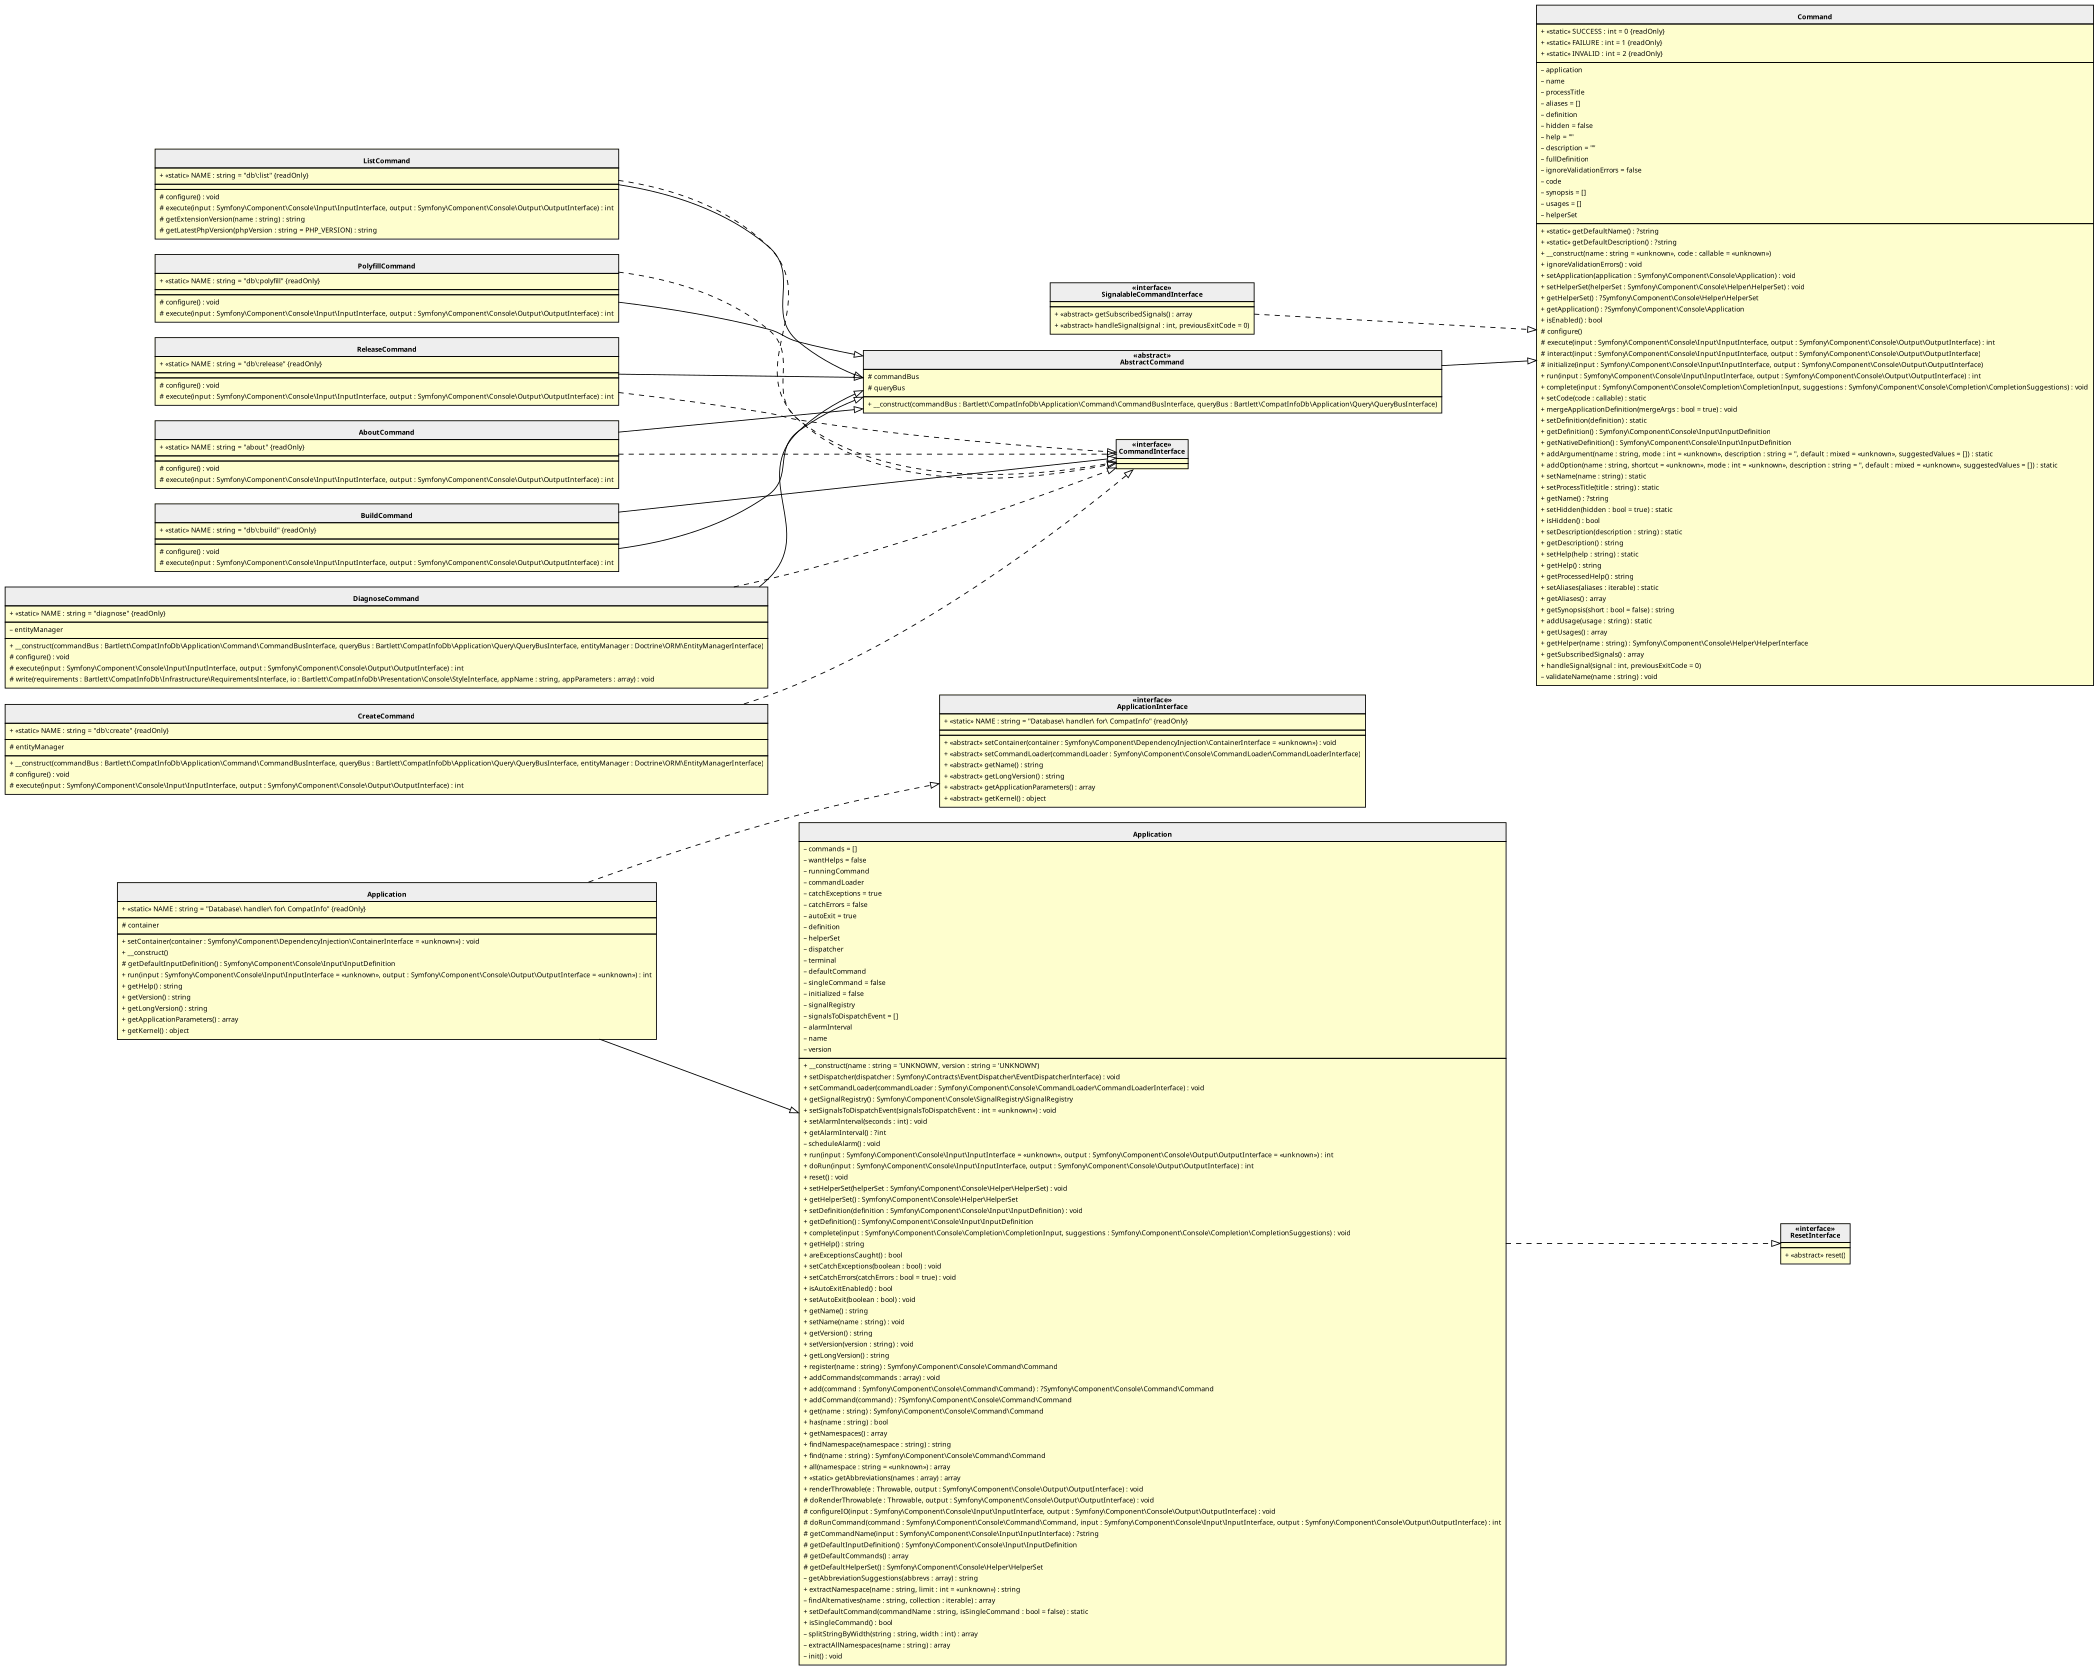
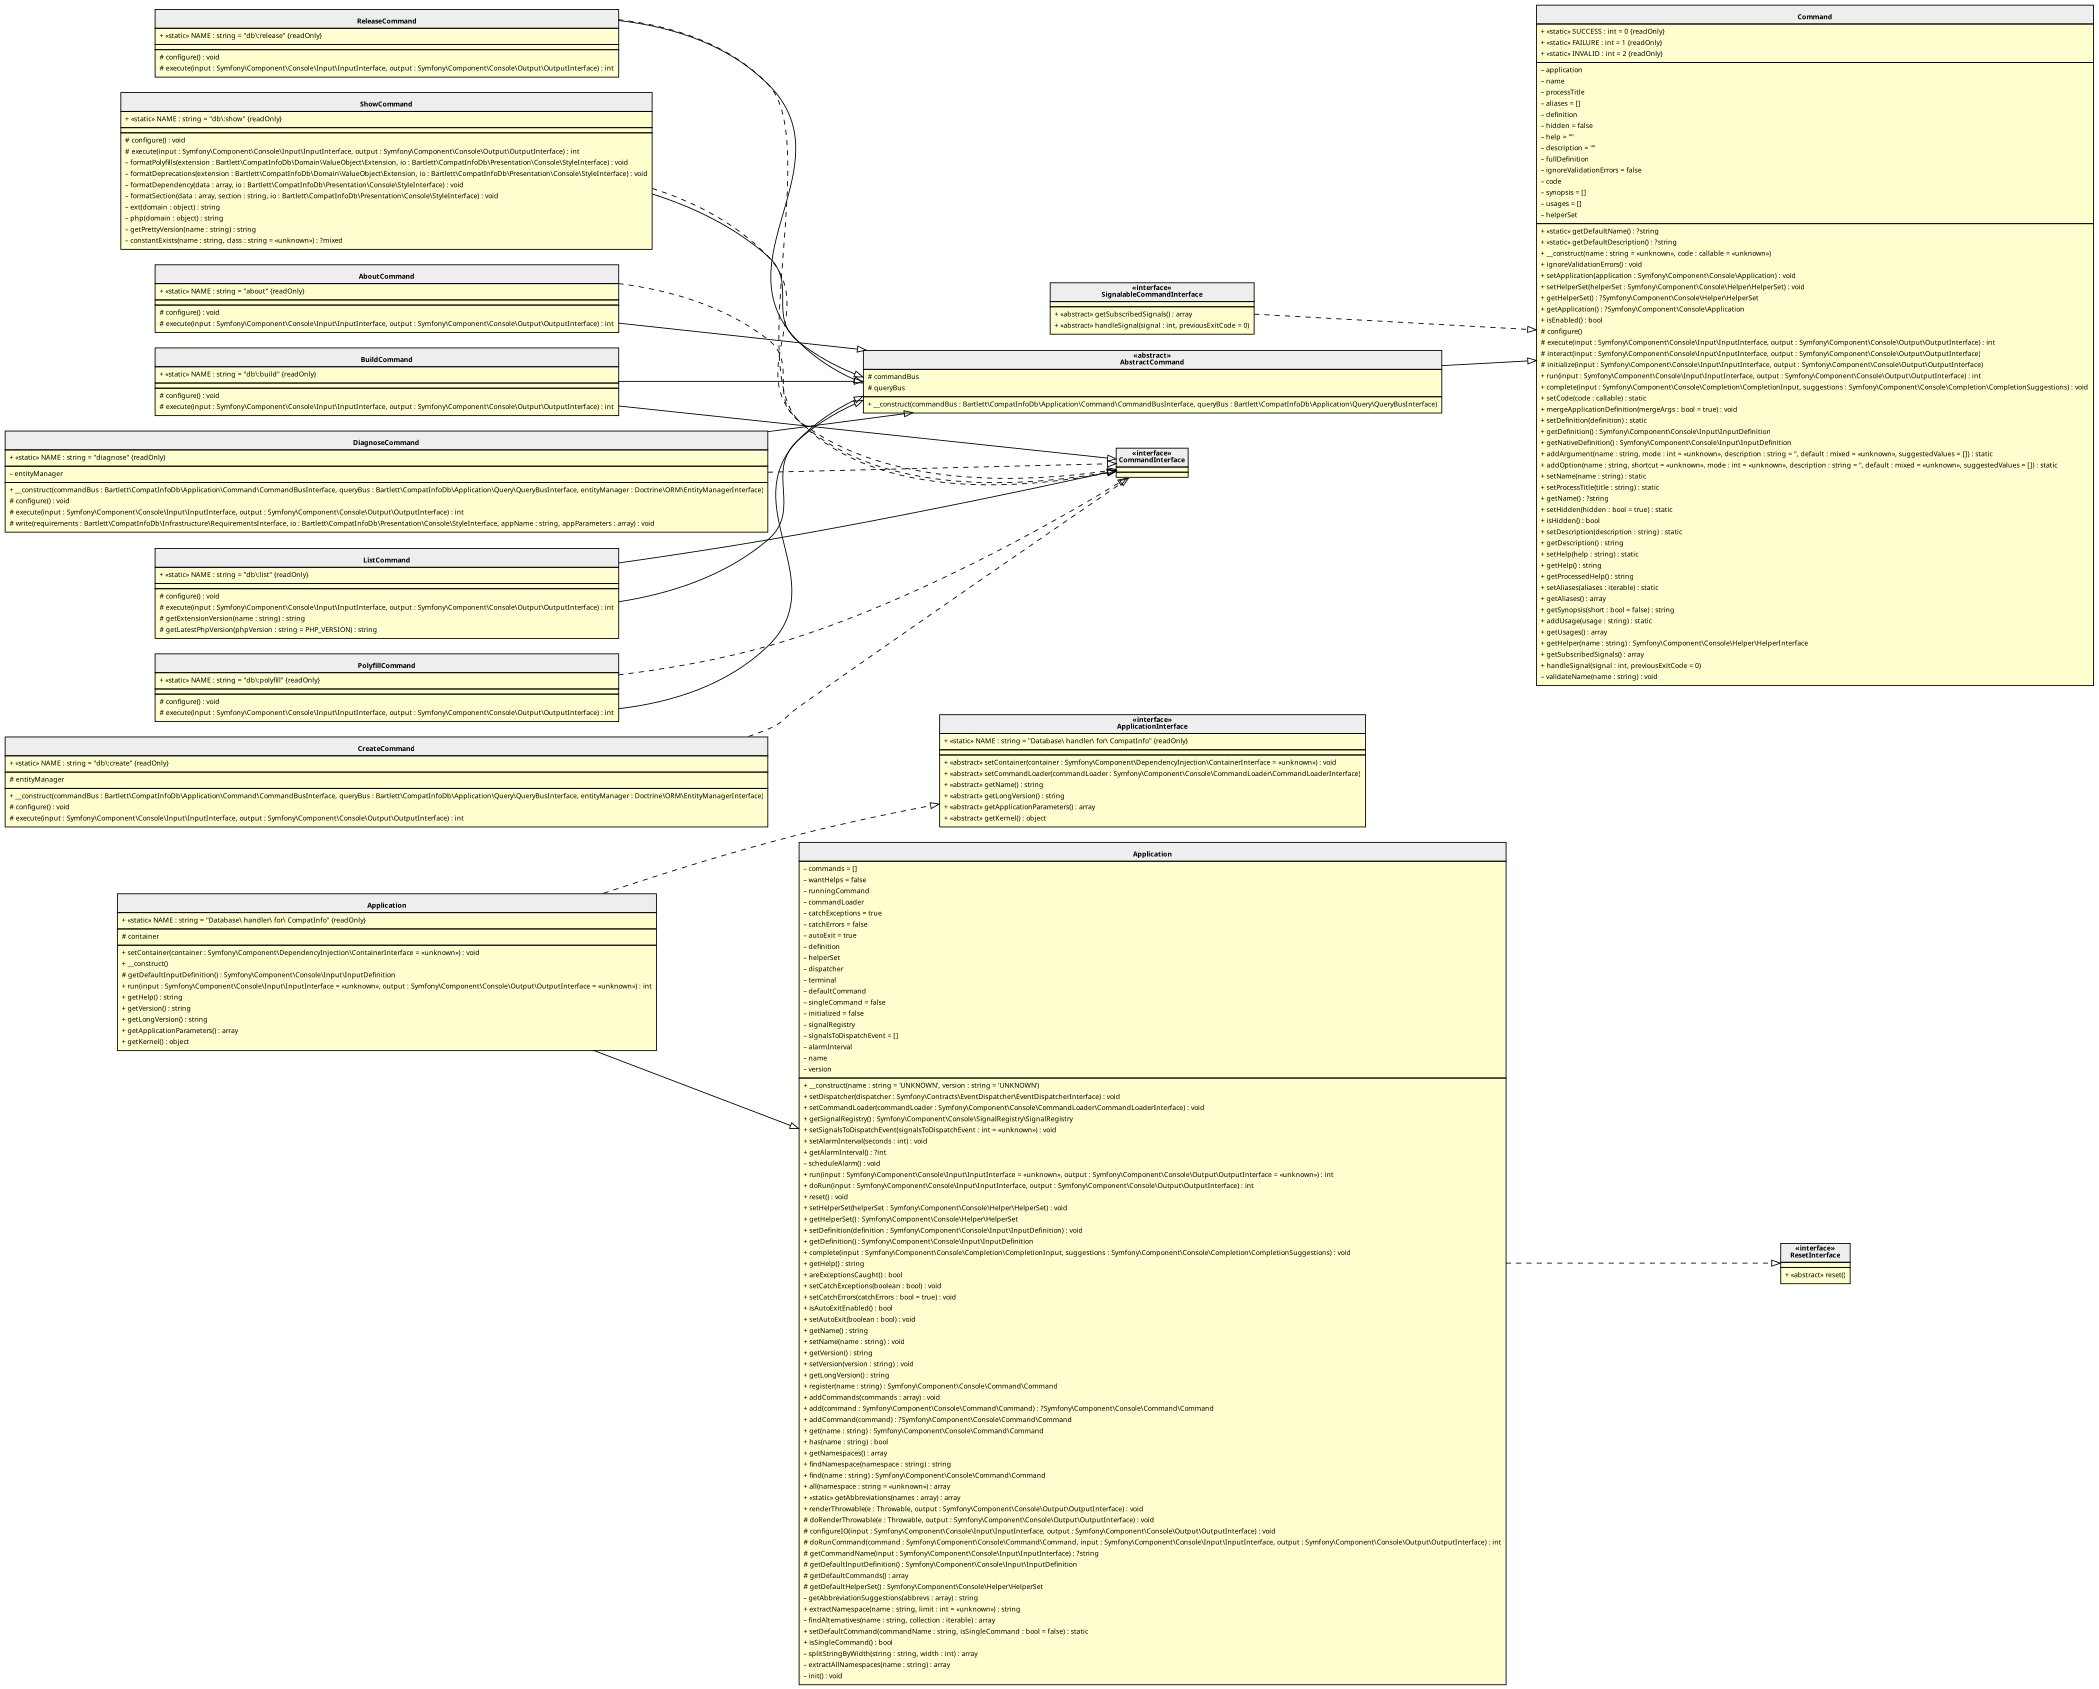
none -> (386, 171)
(790, 408) -> (864, 522)
